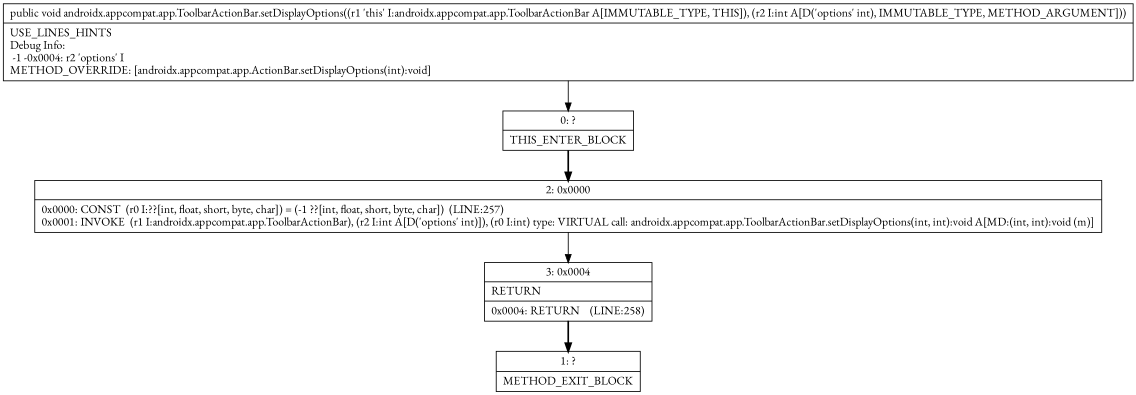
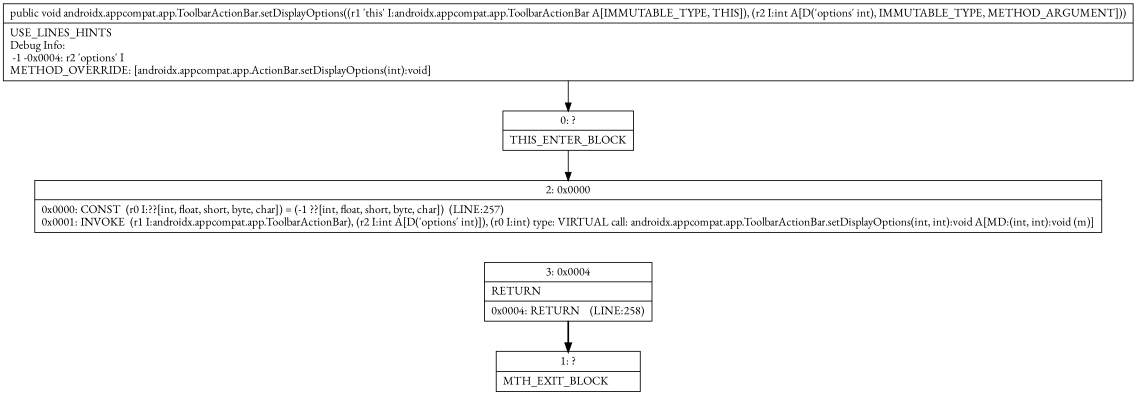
(568, 161) -> (568, 161)
(568, 243) -> none
(568, 381) -> (556, 381)
